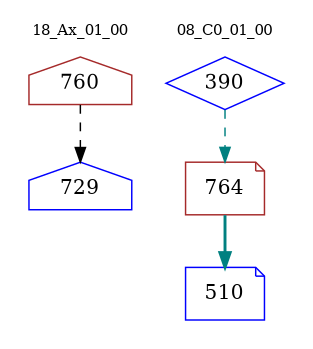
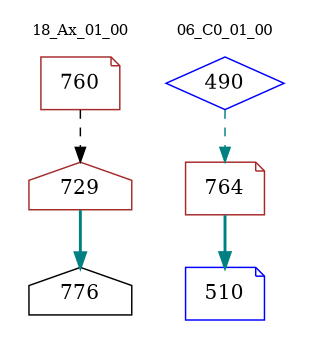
(225, 31) -> (225, 31)
(80, 83) -> (80, 83)
(225, 83) -> (225, 83)
(80, 188) -> (80, 188)
none -> (80, 294)
